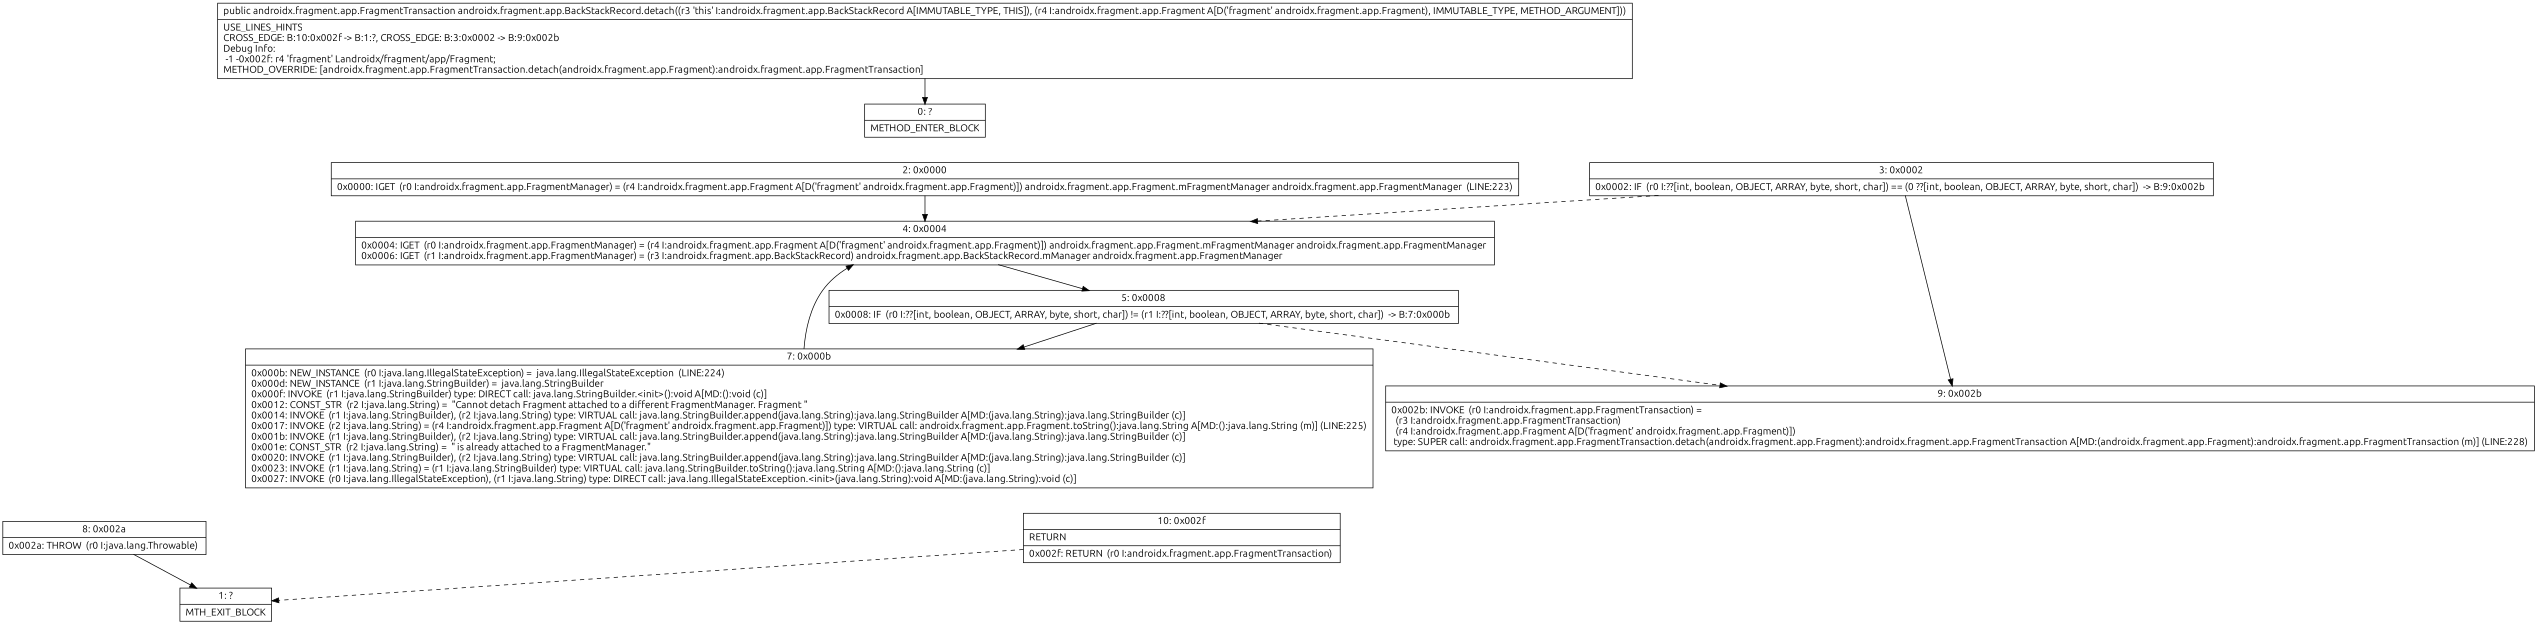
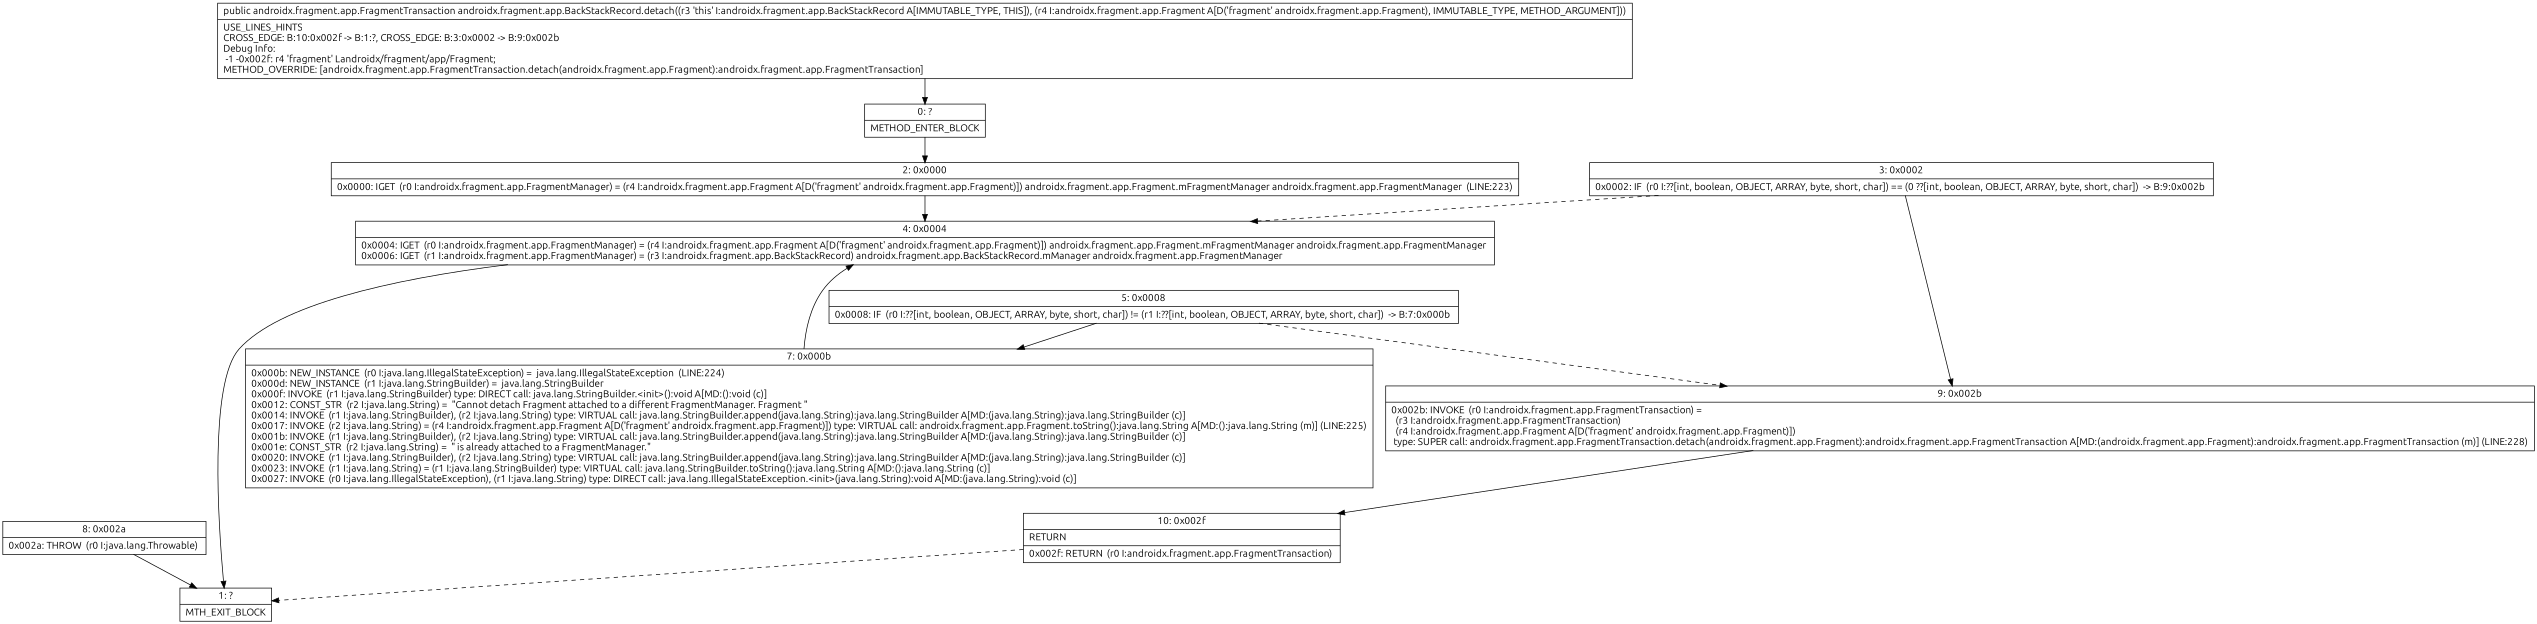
none -> (925, 146)
(1040, 277) -> (258, 333)
none -> (1549, 482)
